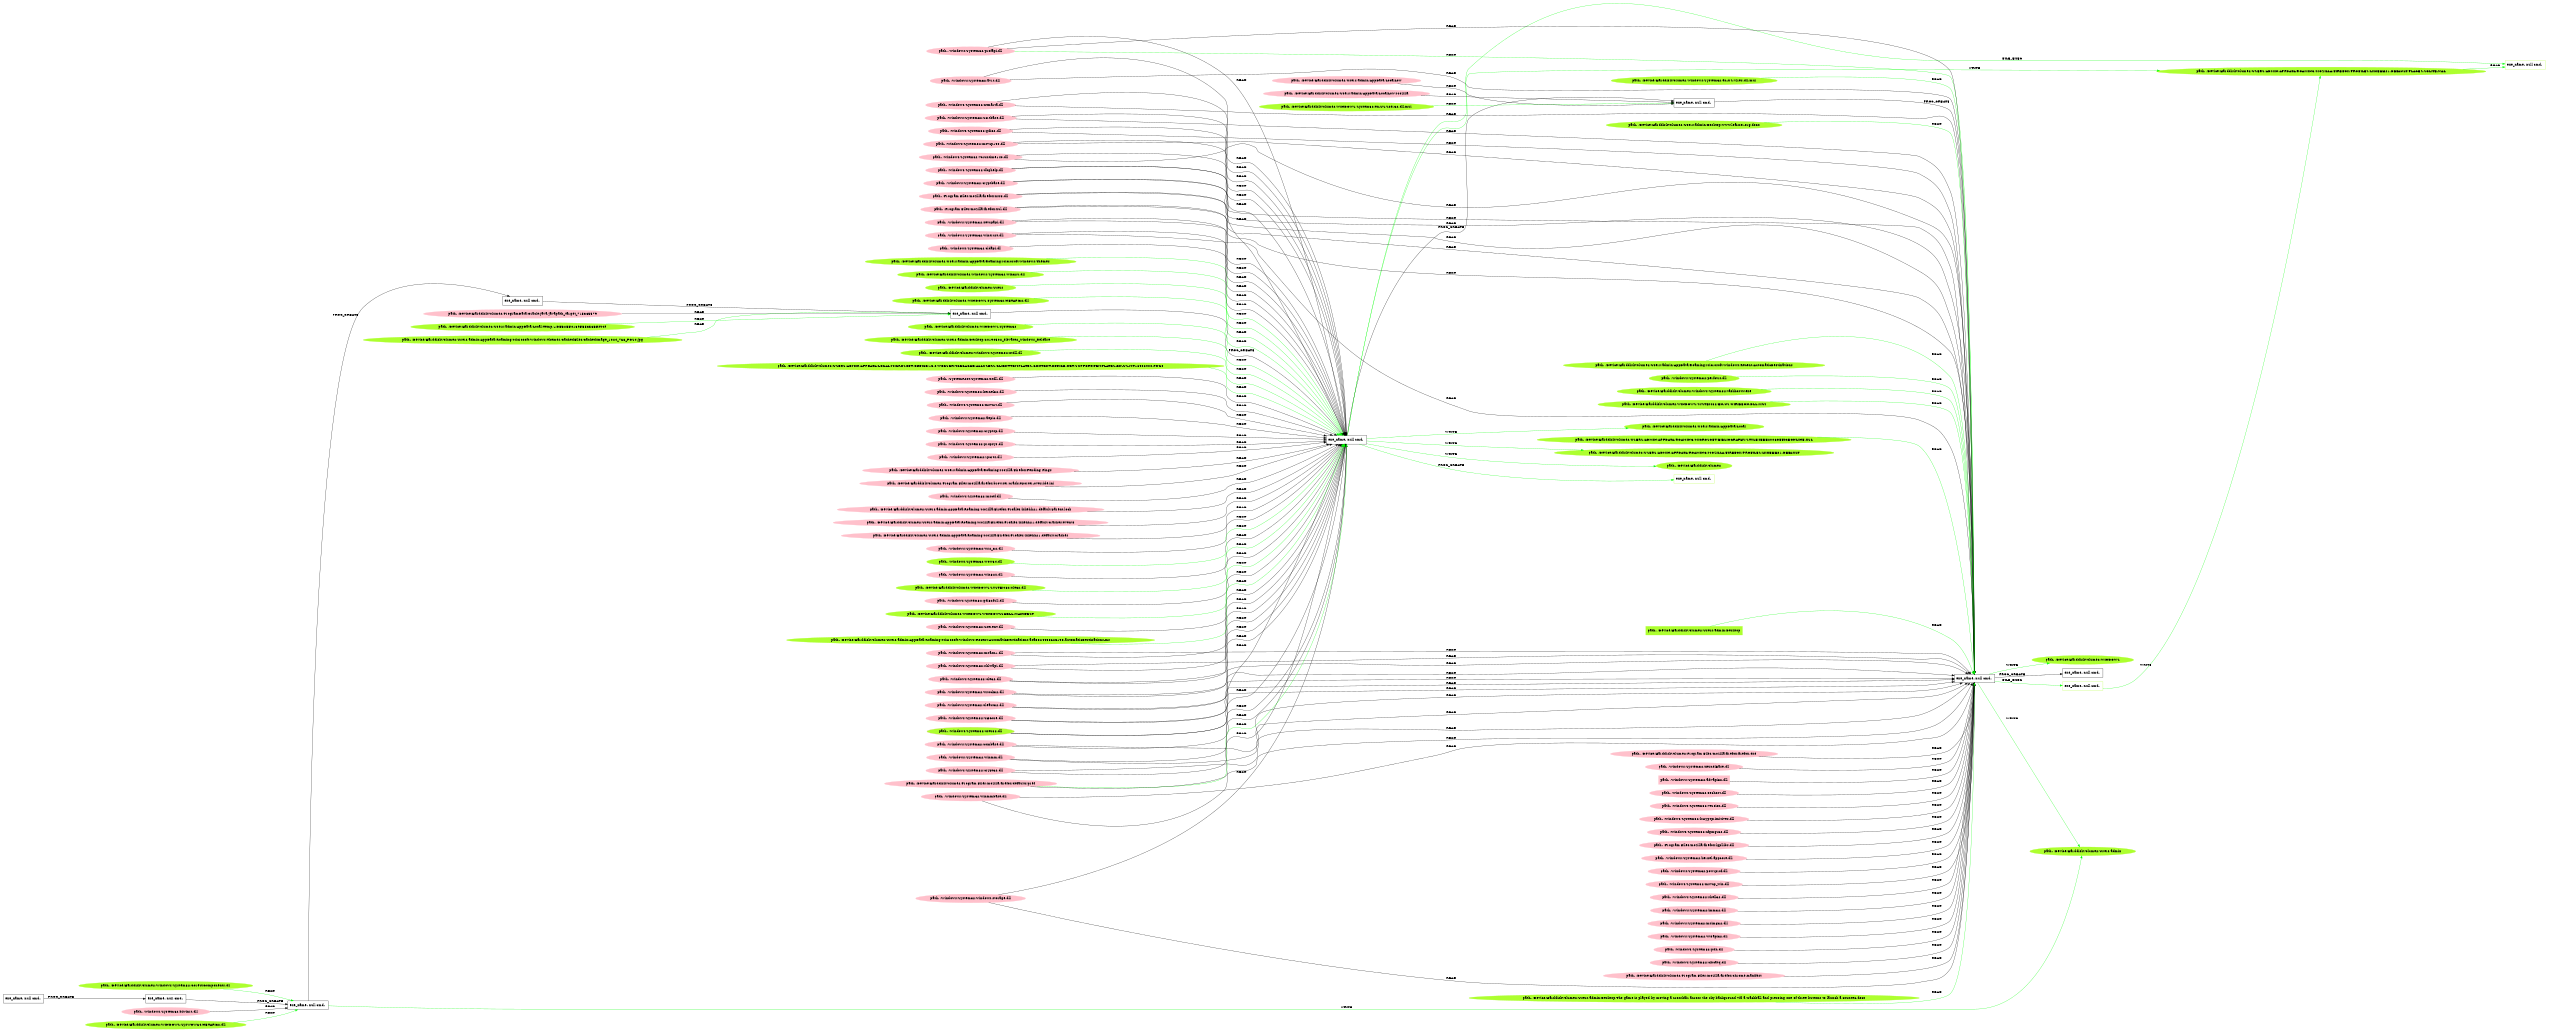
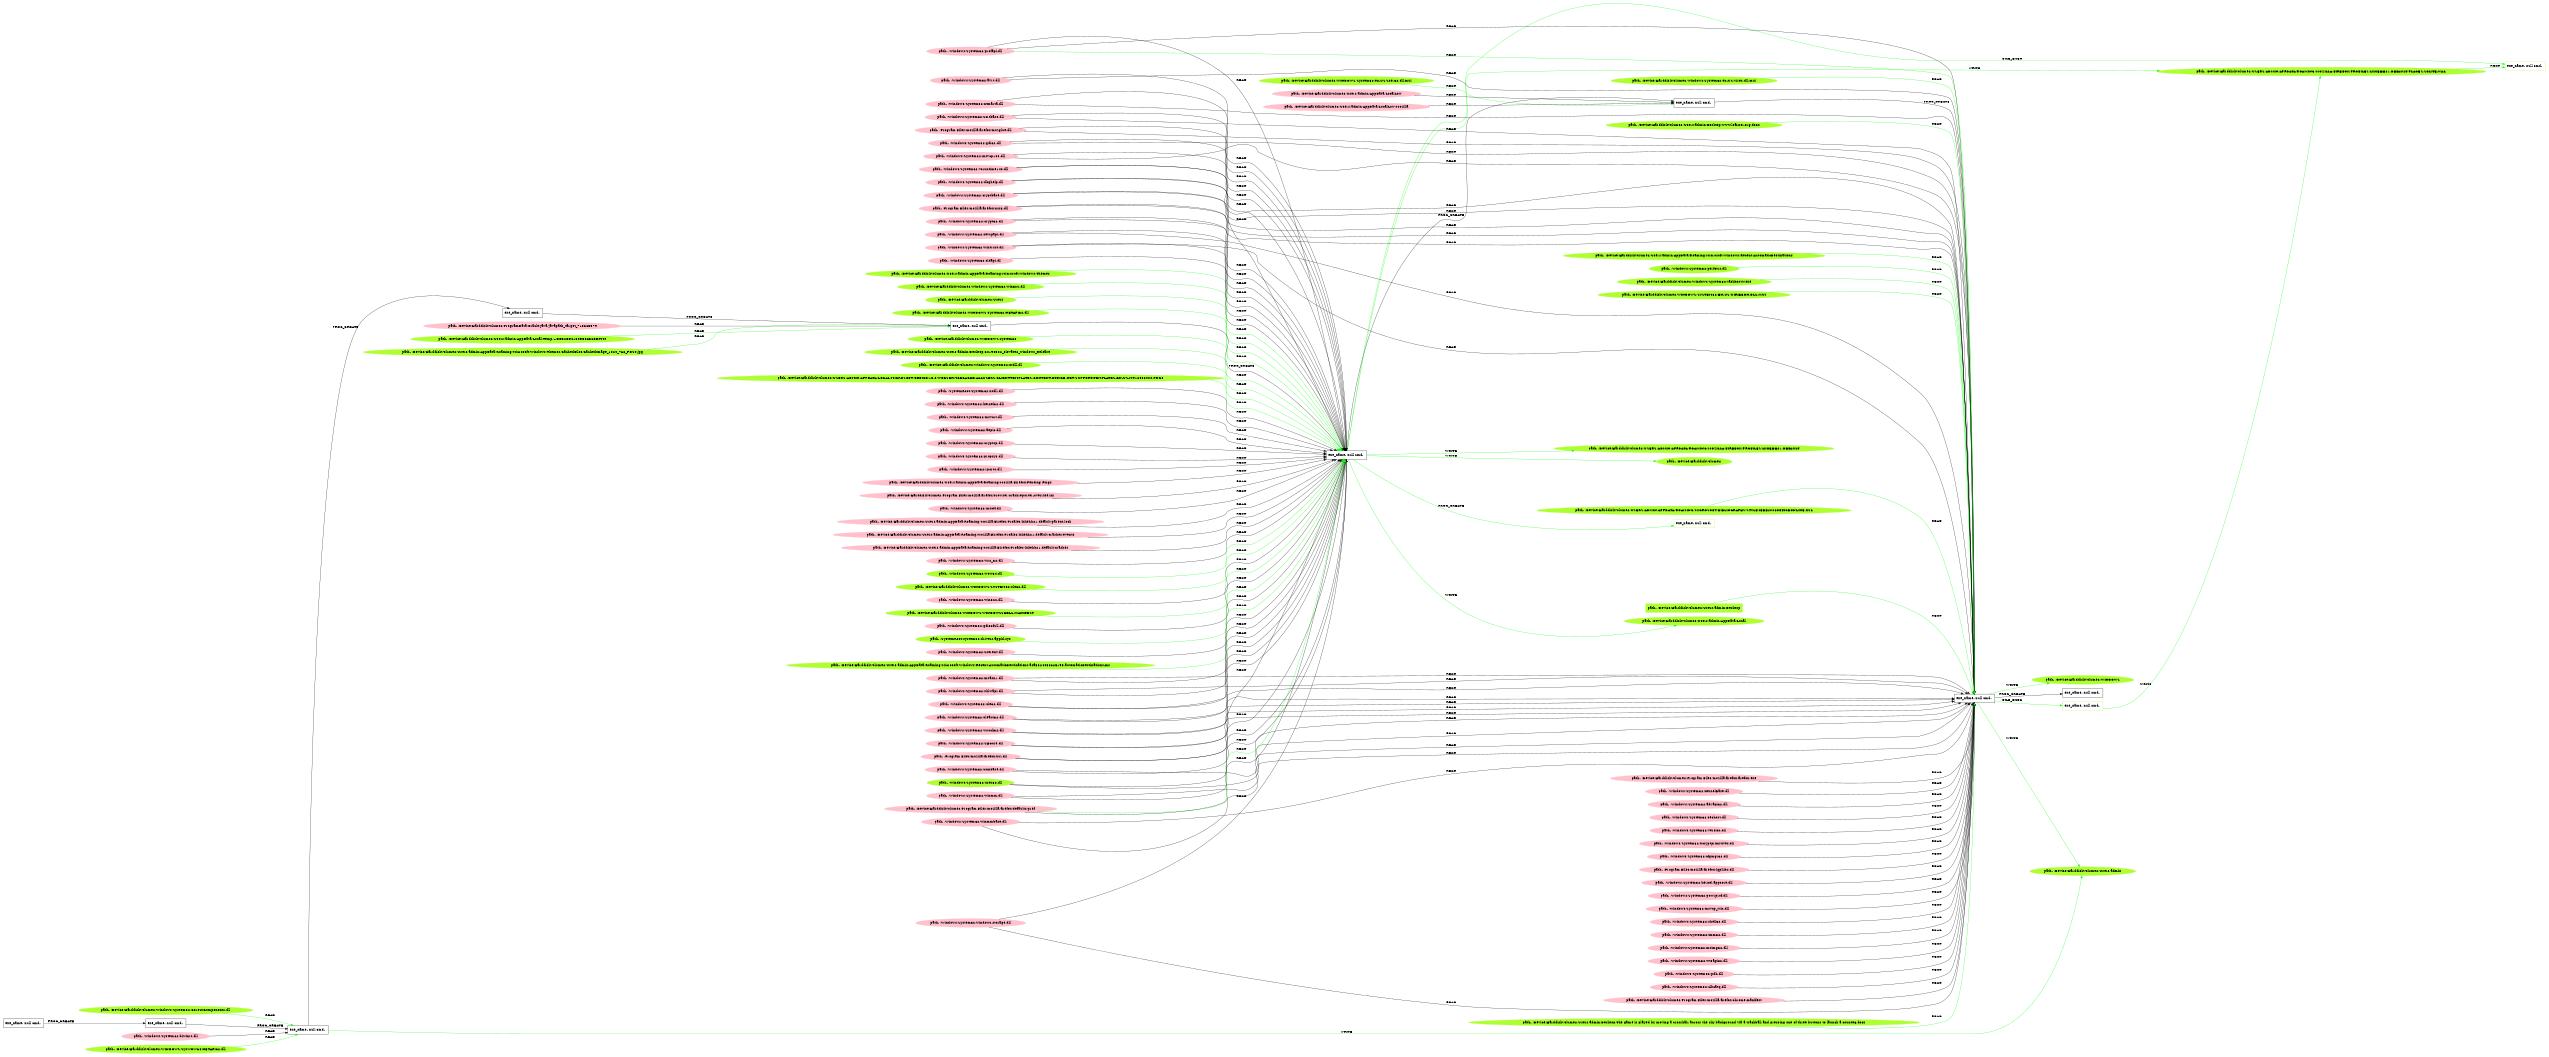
none -> (971, 130)
none -> (971, 639)
(1694, 780) -> (1694, 805)
